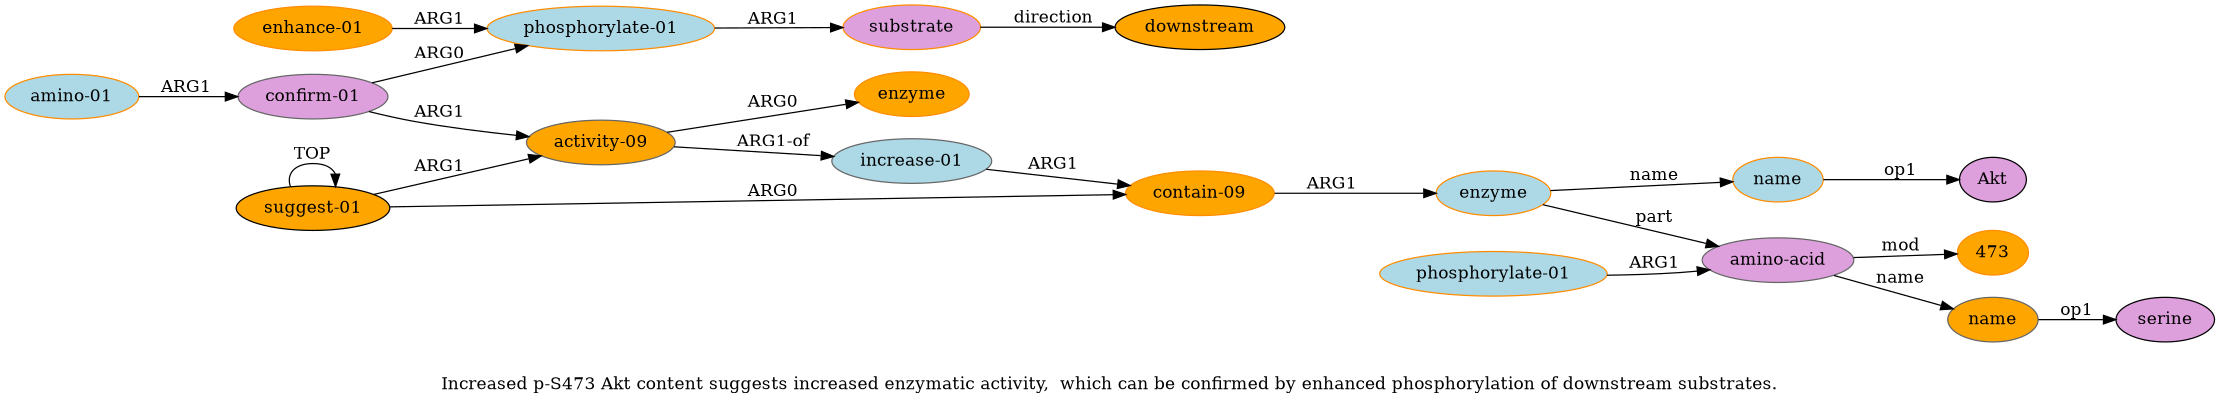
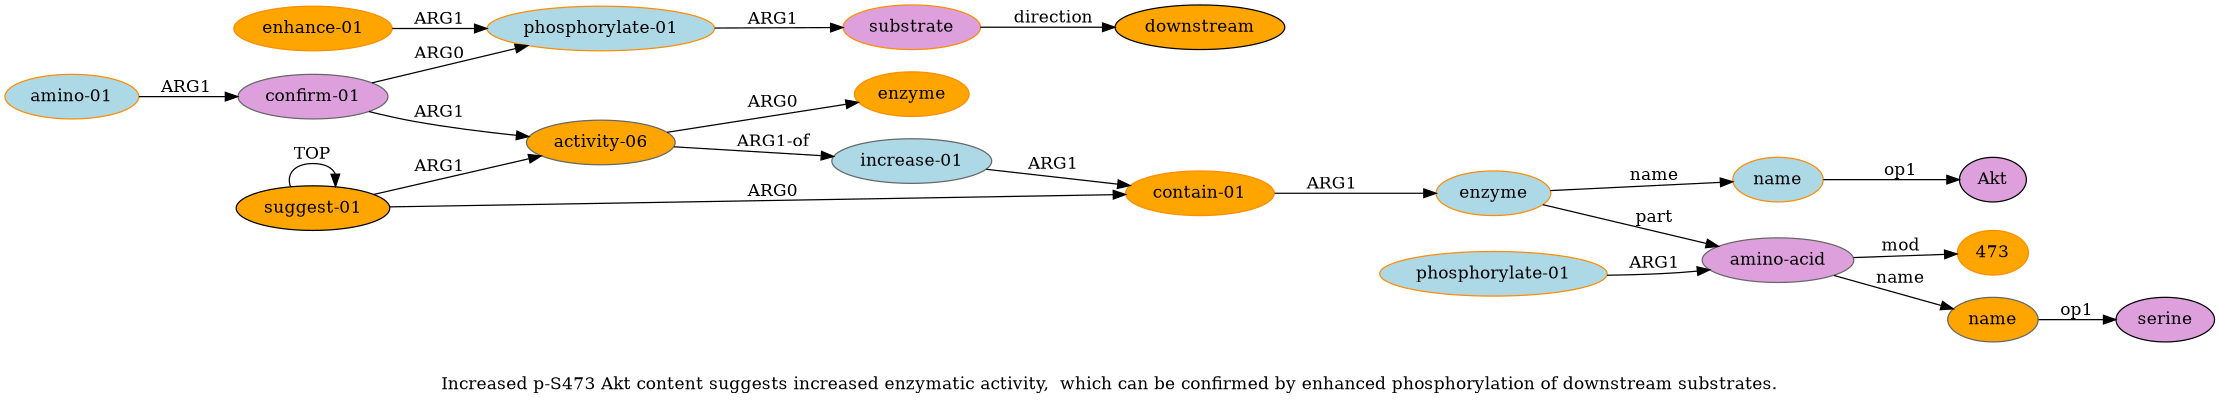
(601, 142) -> (601, 142)
(1200, 193) -> (1200, 193)
